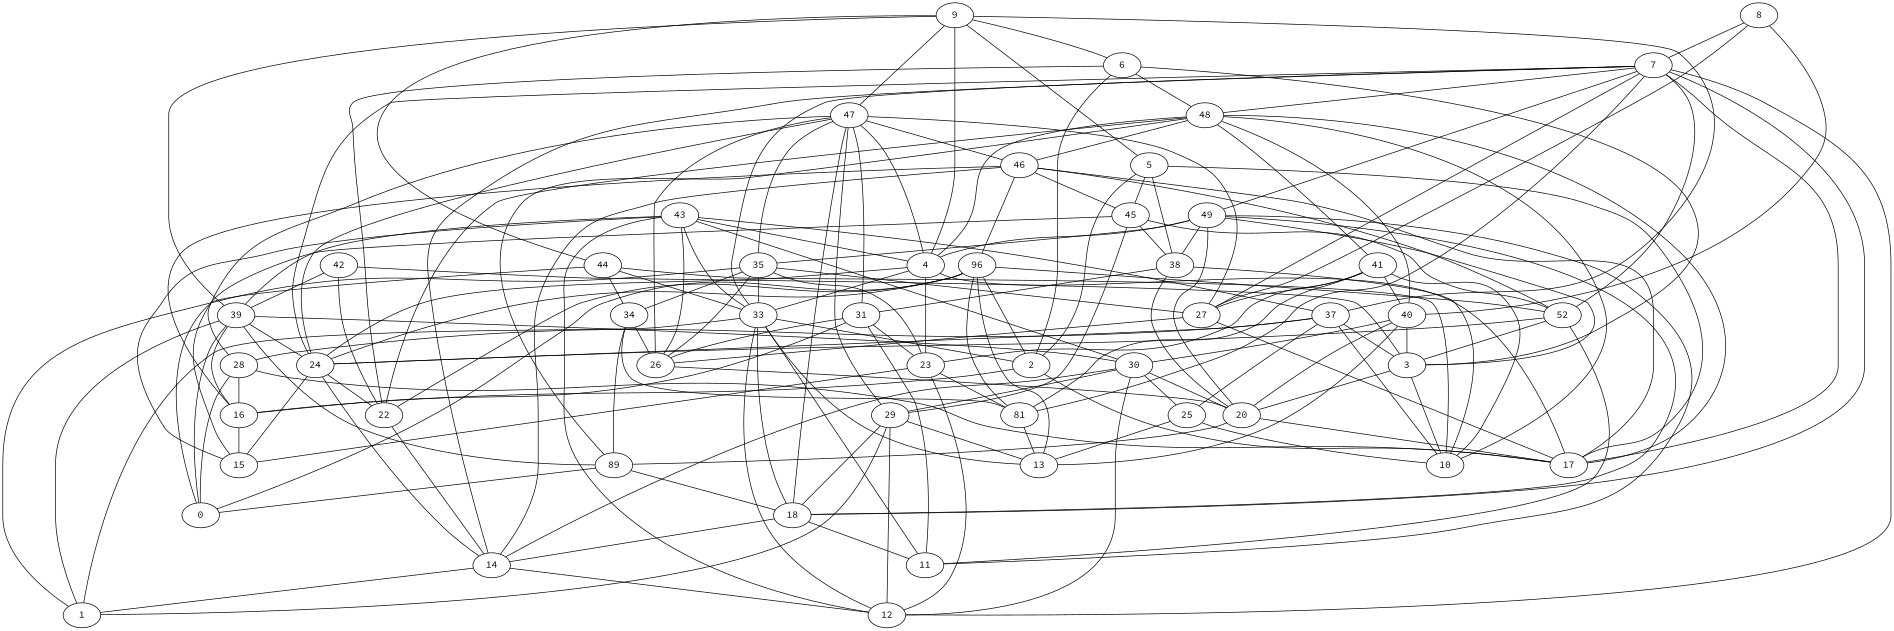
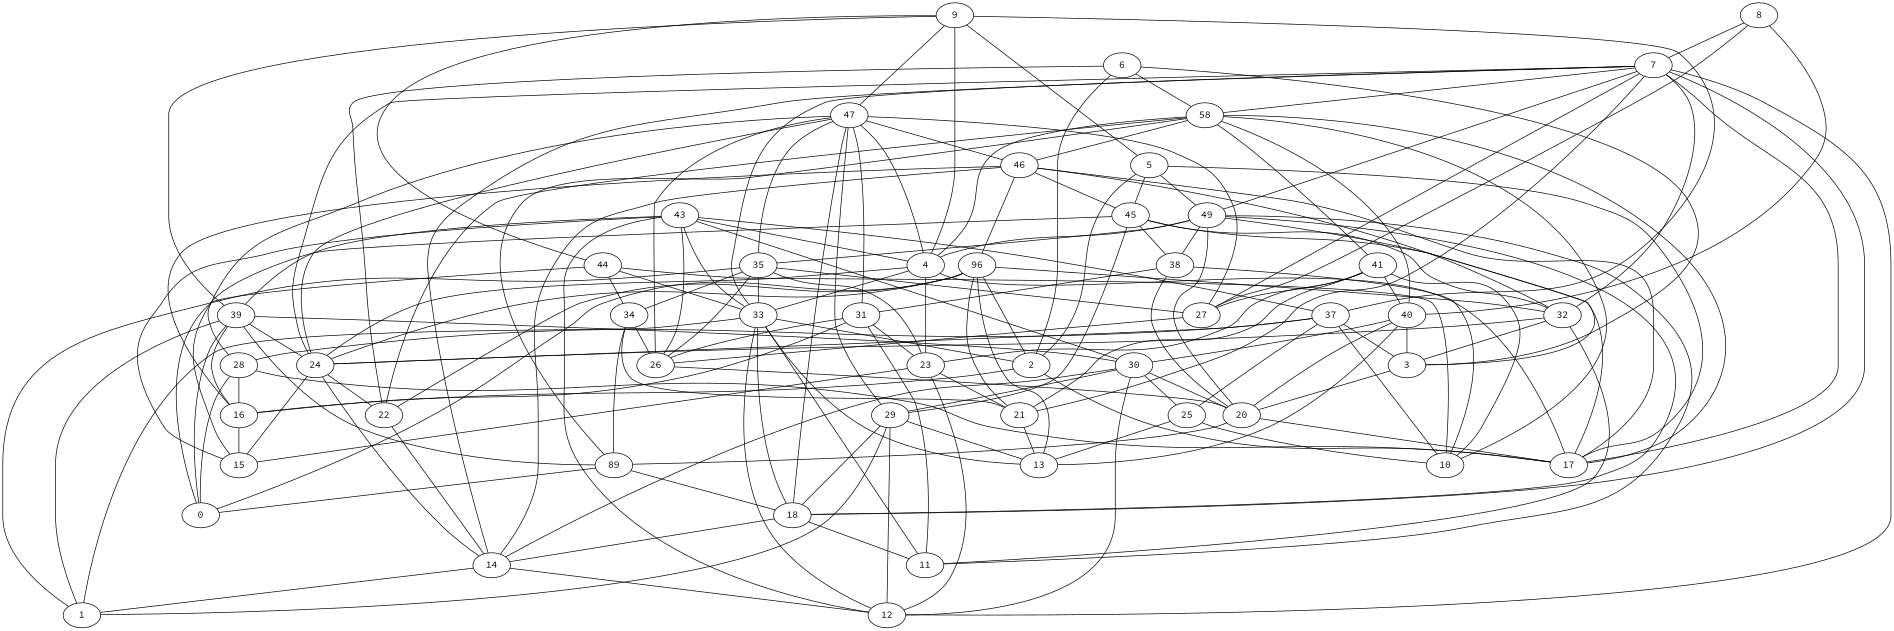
(1040, 37) -> none
(1205, 115) -> (1205, 115)
(1162, 215) -> (1184, 196)
(339, 265) -> none
(1562, 315) -> (1562, 315)
(1377, 387) -> (1344, 241)
(1019, 415) -> (1019, 415)
(1426, 415) -> none
